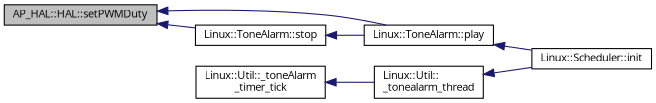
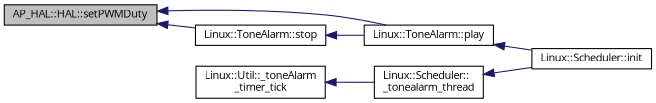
(429, 82) -> (429, 82)
